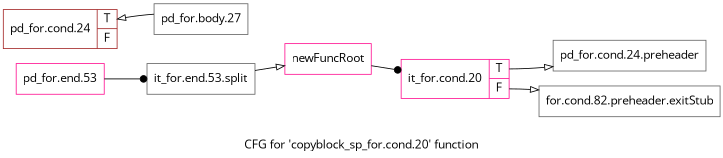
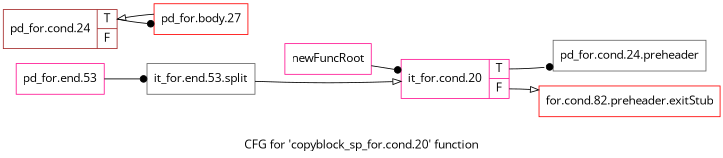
(201, 19) -> (201, 19)
none -> (132, 22)
(266, 69) -> (324, 83)
(527, 69) -> (527, 69)
(630, 101) -> (630, 101)
